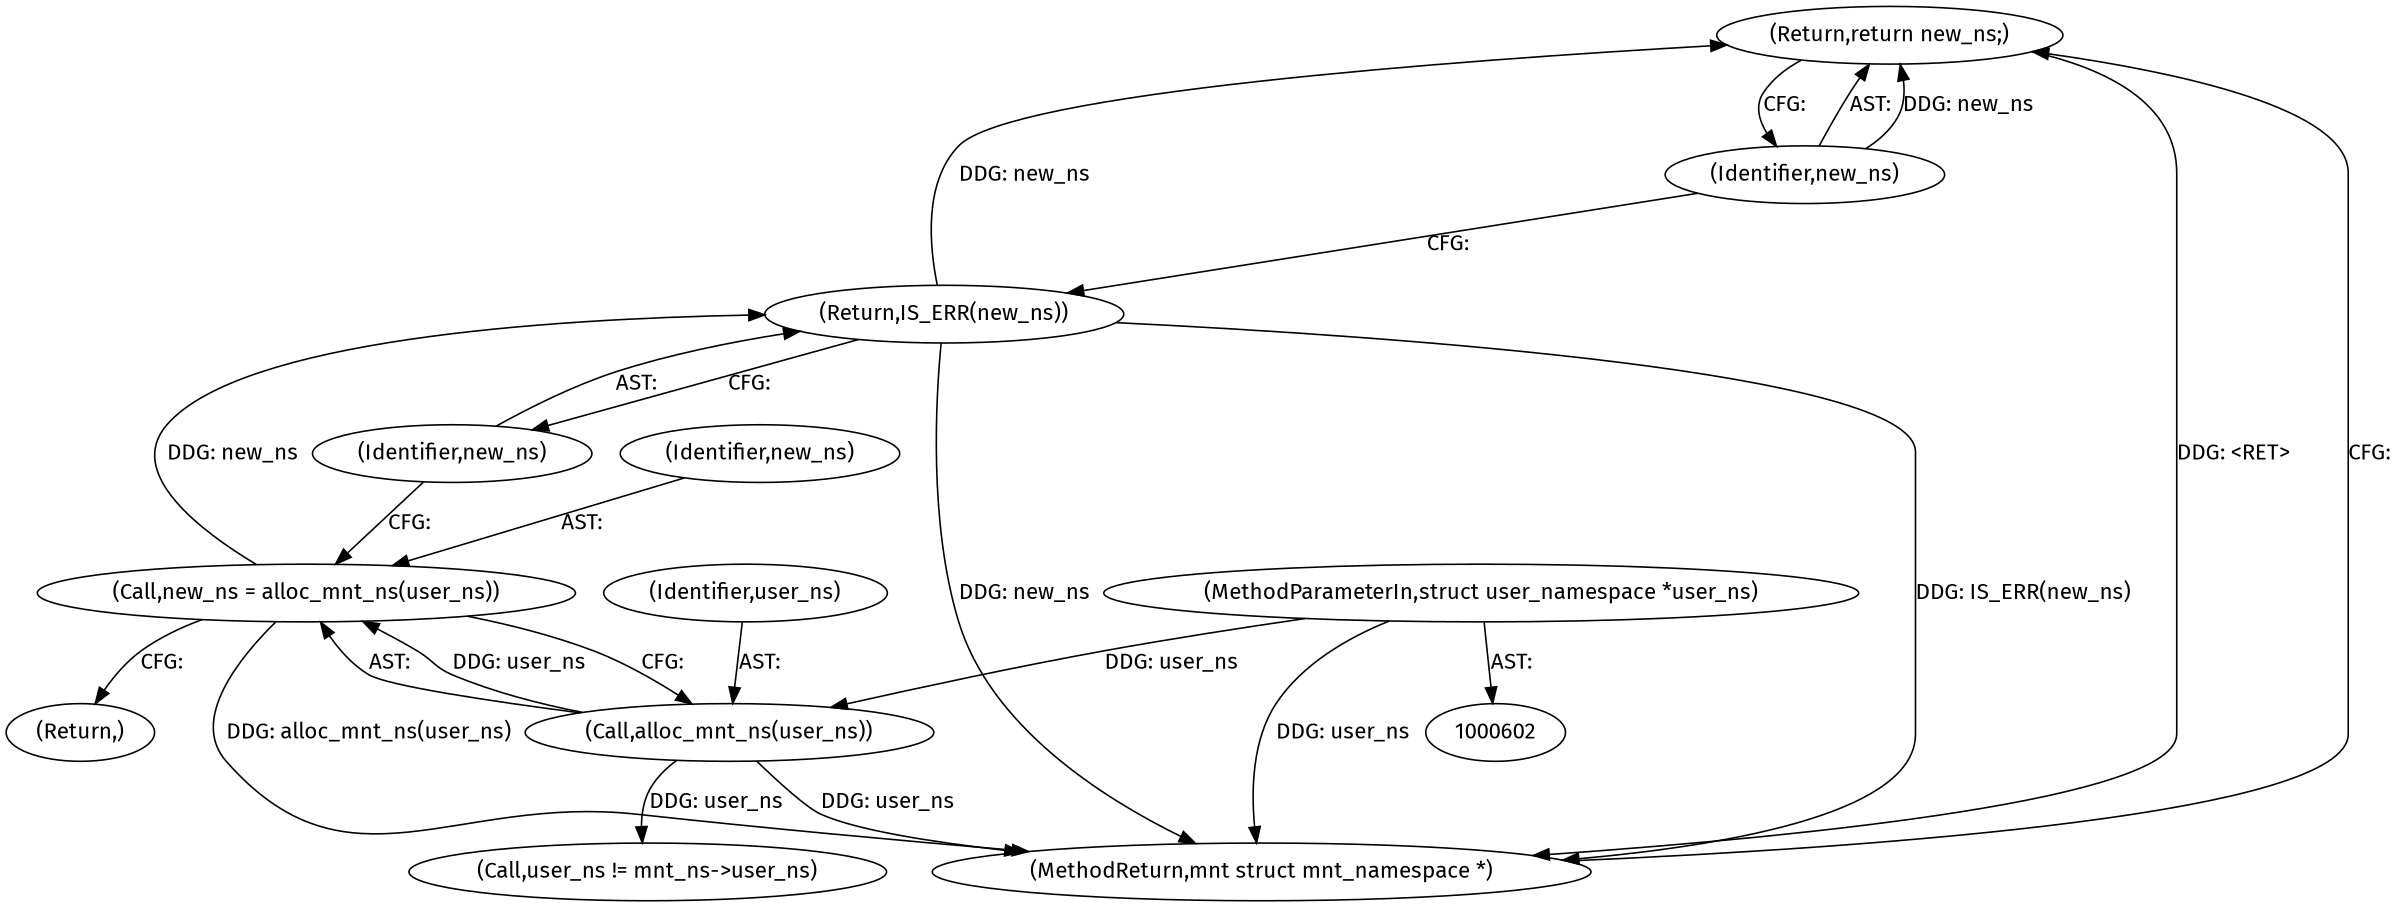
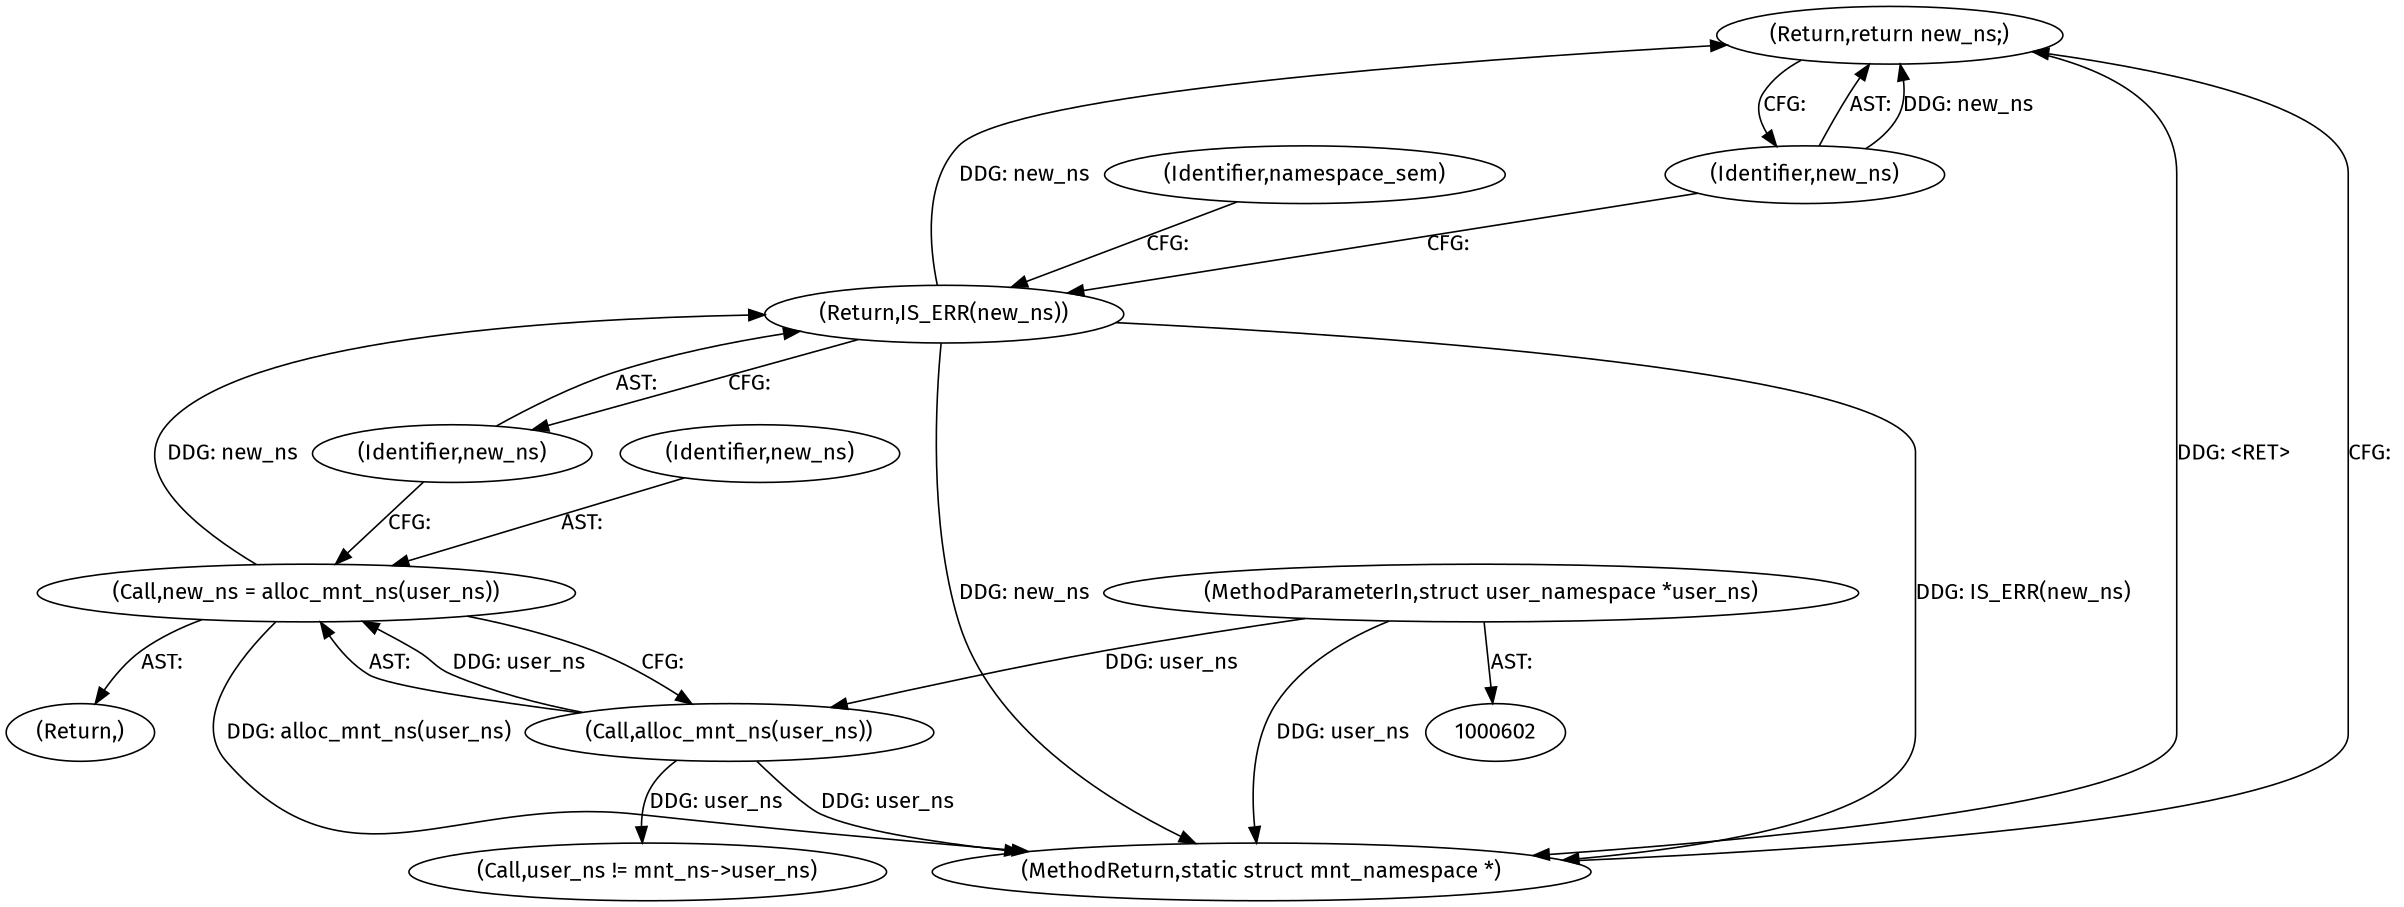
none -> (1305, 175)
(746, 593) -> none
(165, 663) -> (165, 663)
(1262, 872) -> (1262, 872)
